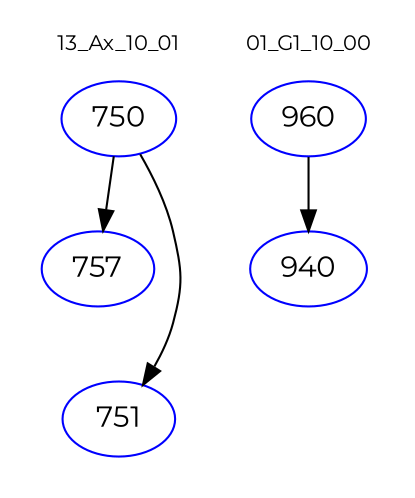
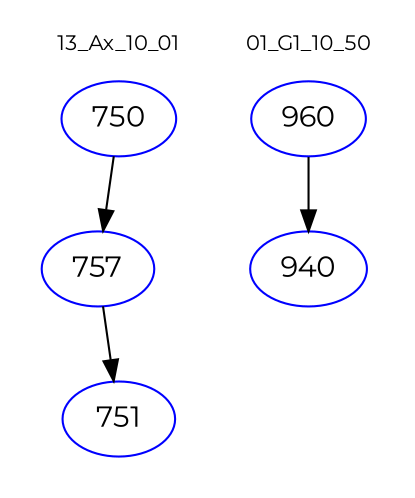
(310, 45) -> (310, 45)
(179, 259) -> (107, 333)
